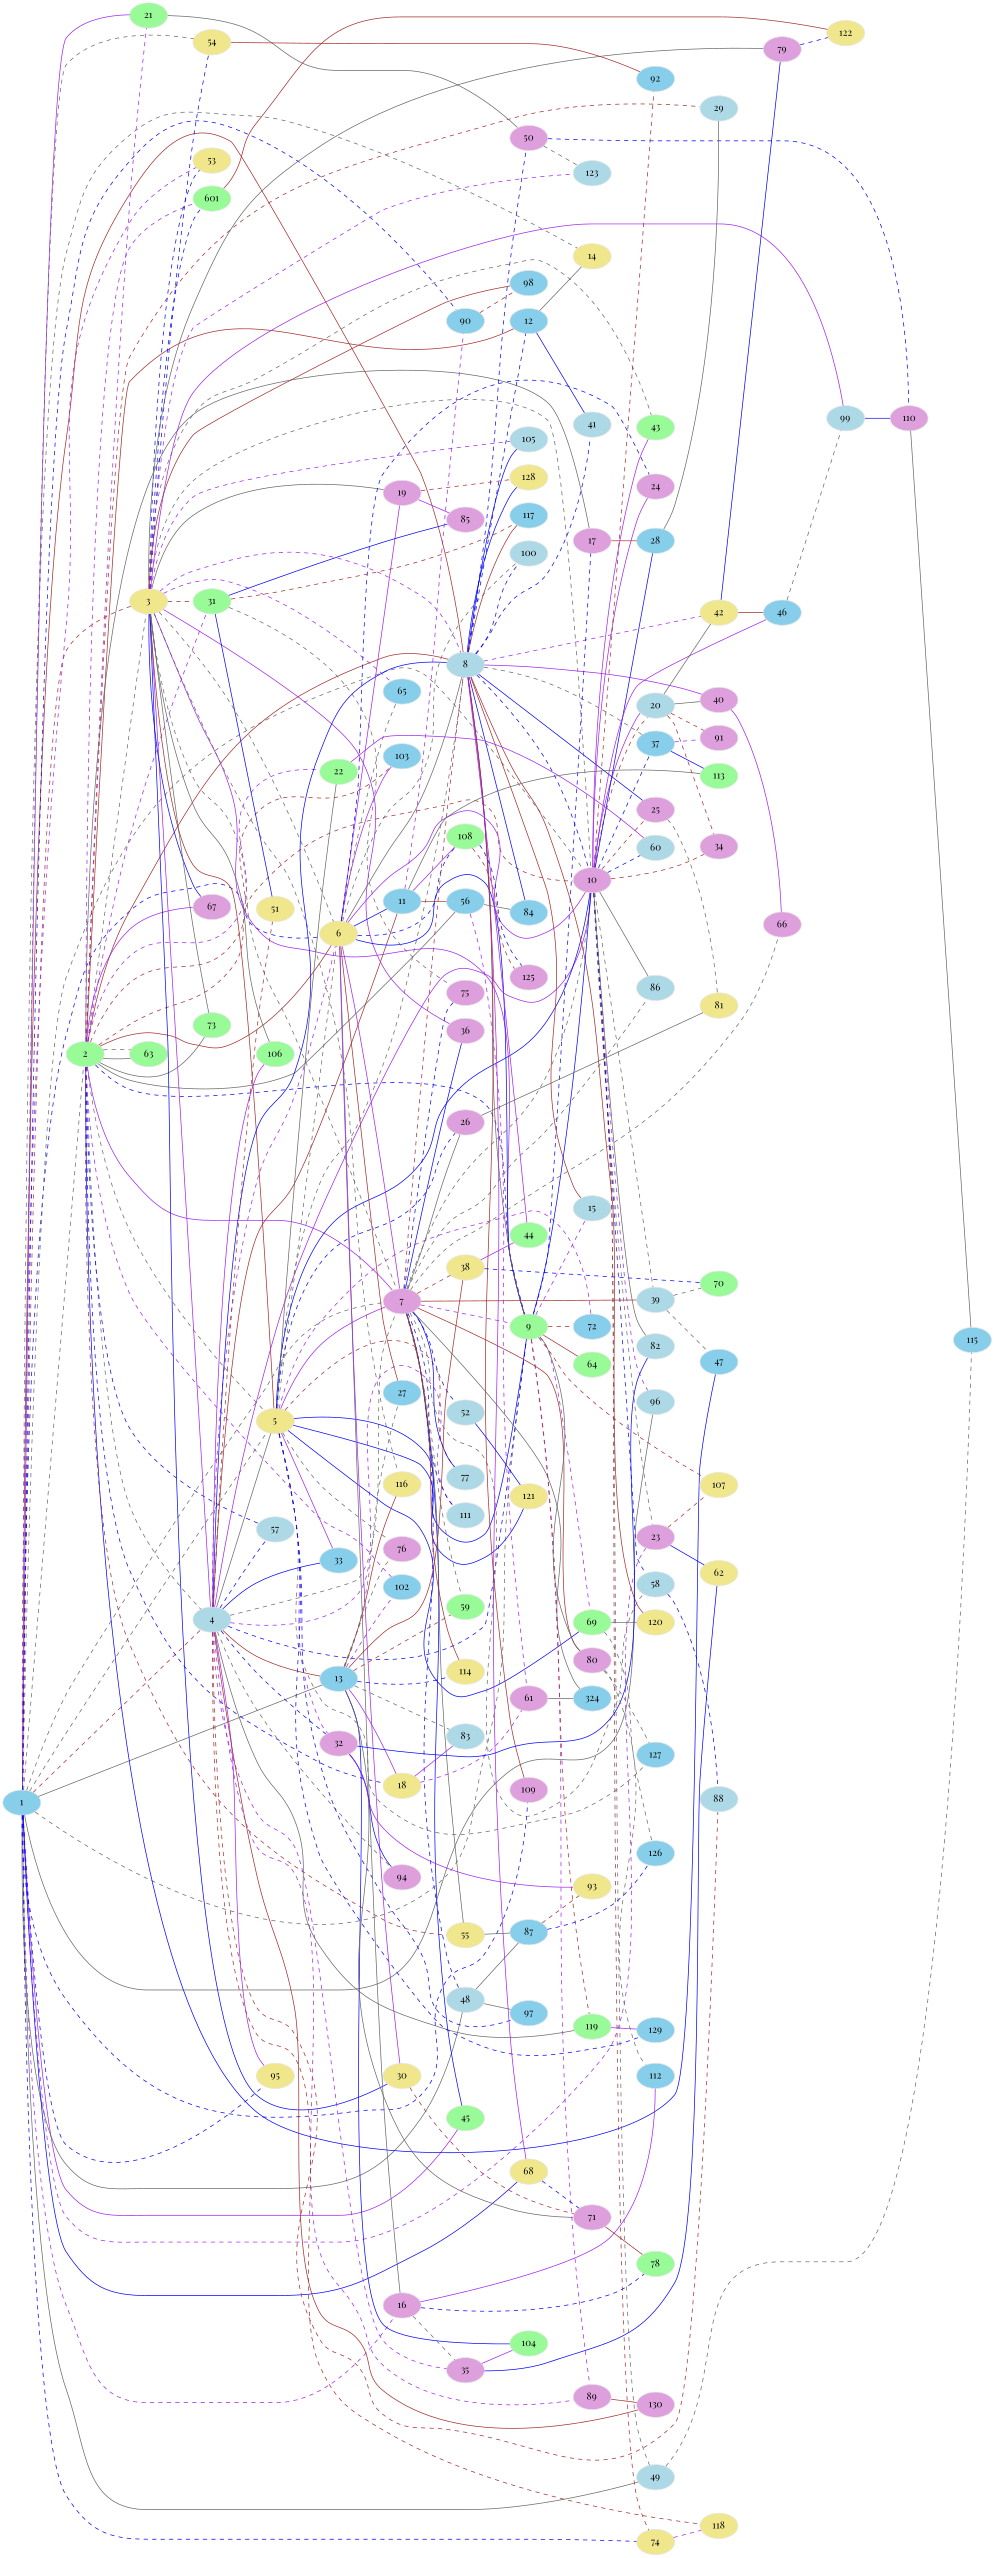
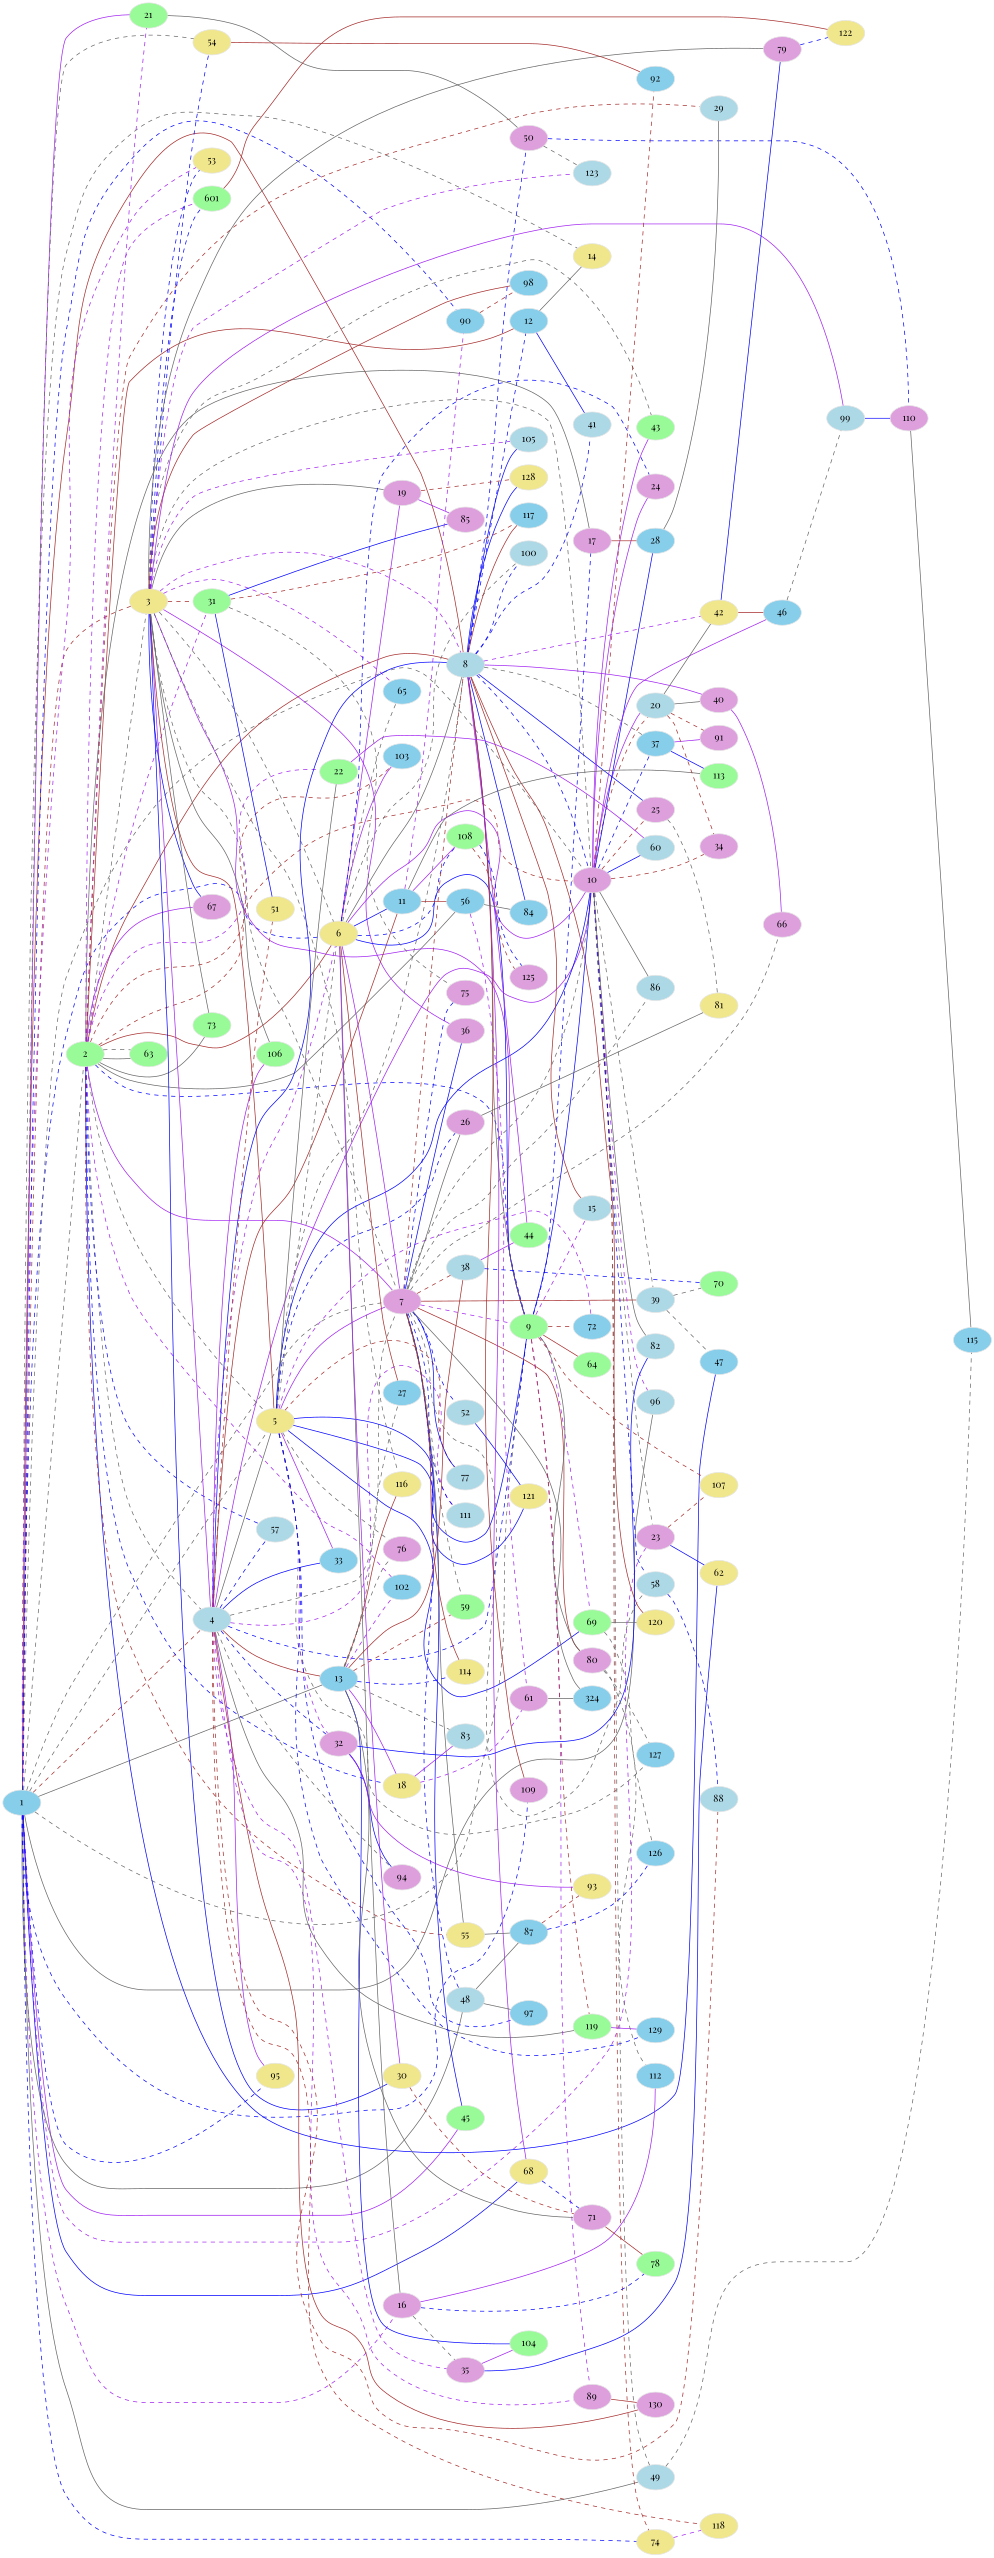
(687, 741) -> (687, 741)
(624, 864) -> (624, 864)
(465, 1268) -> (465, 1268)
